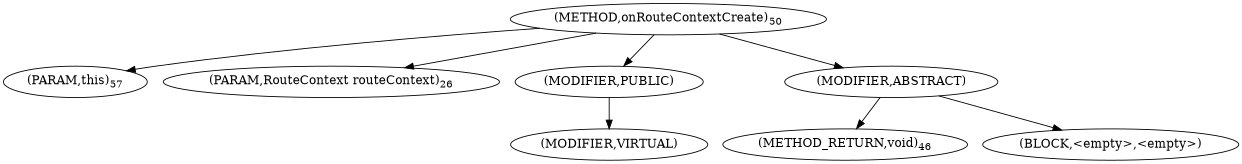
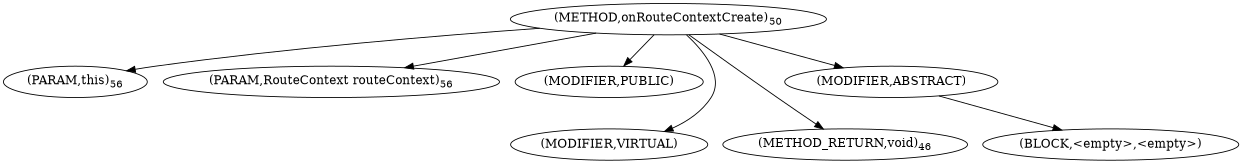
(117, 81) -> (117, 81)
(447, 81) -> (447, 81)
(609, 109) -> (715, 87)
(871, 110) -> (752, 80)
